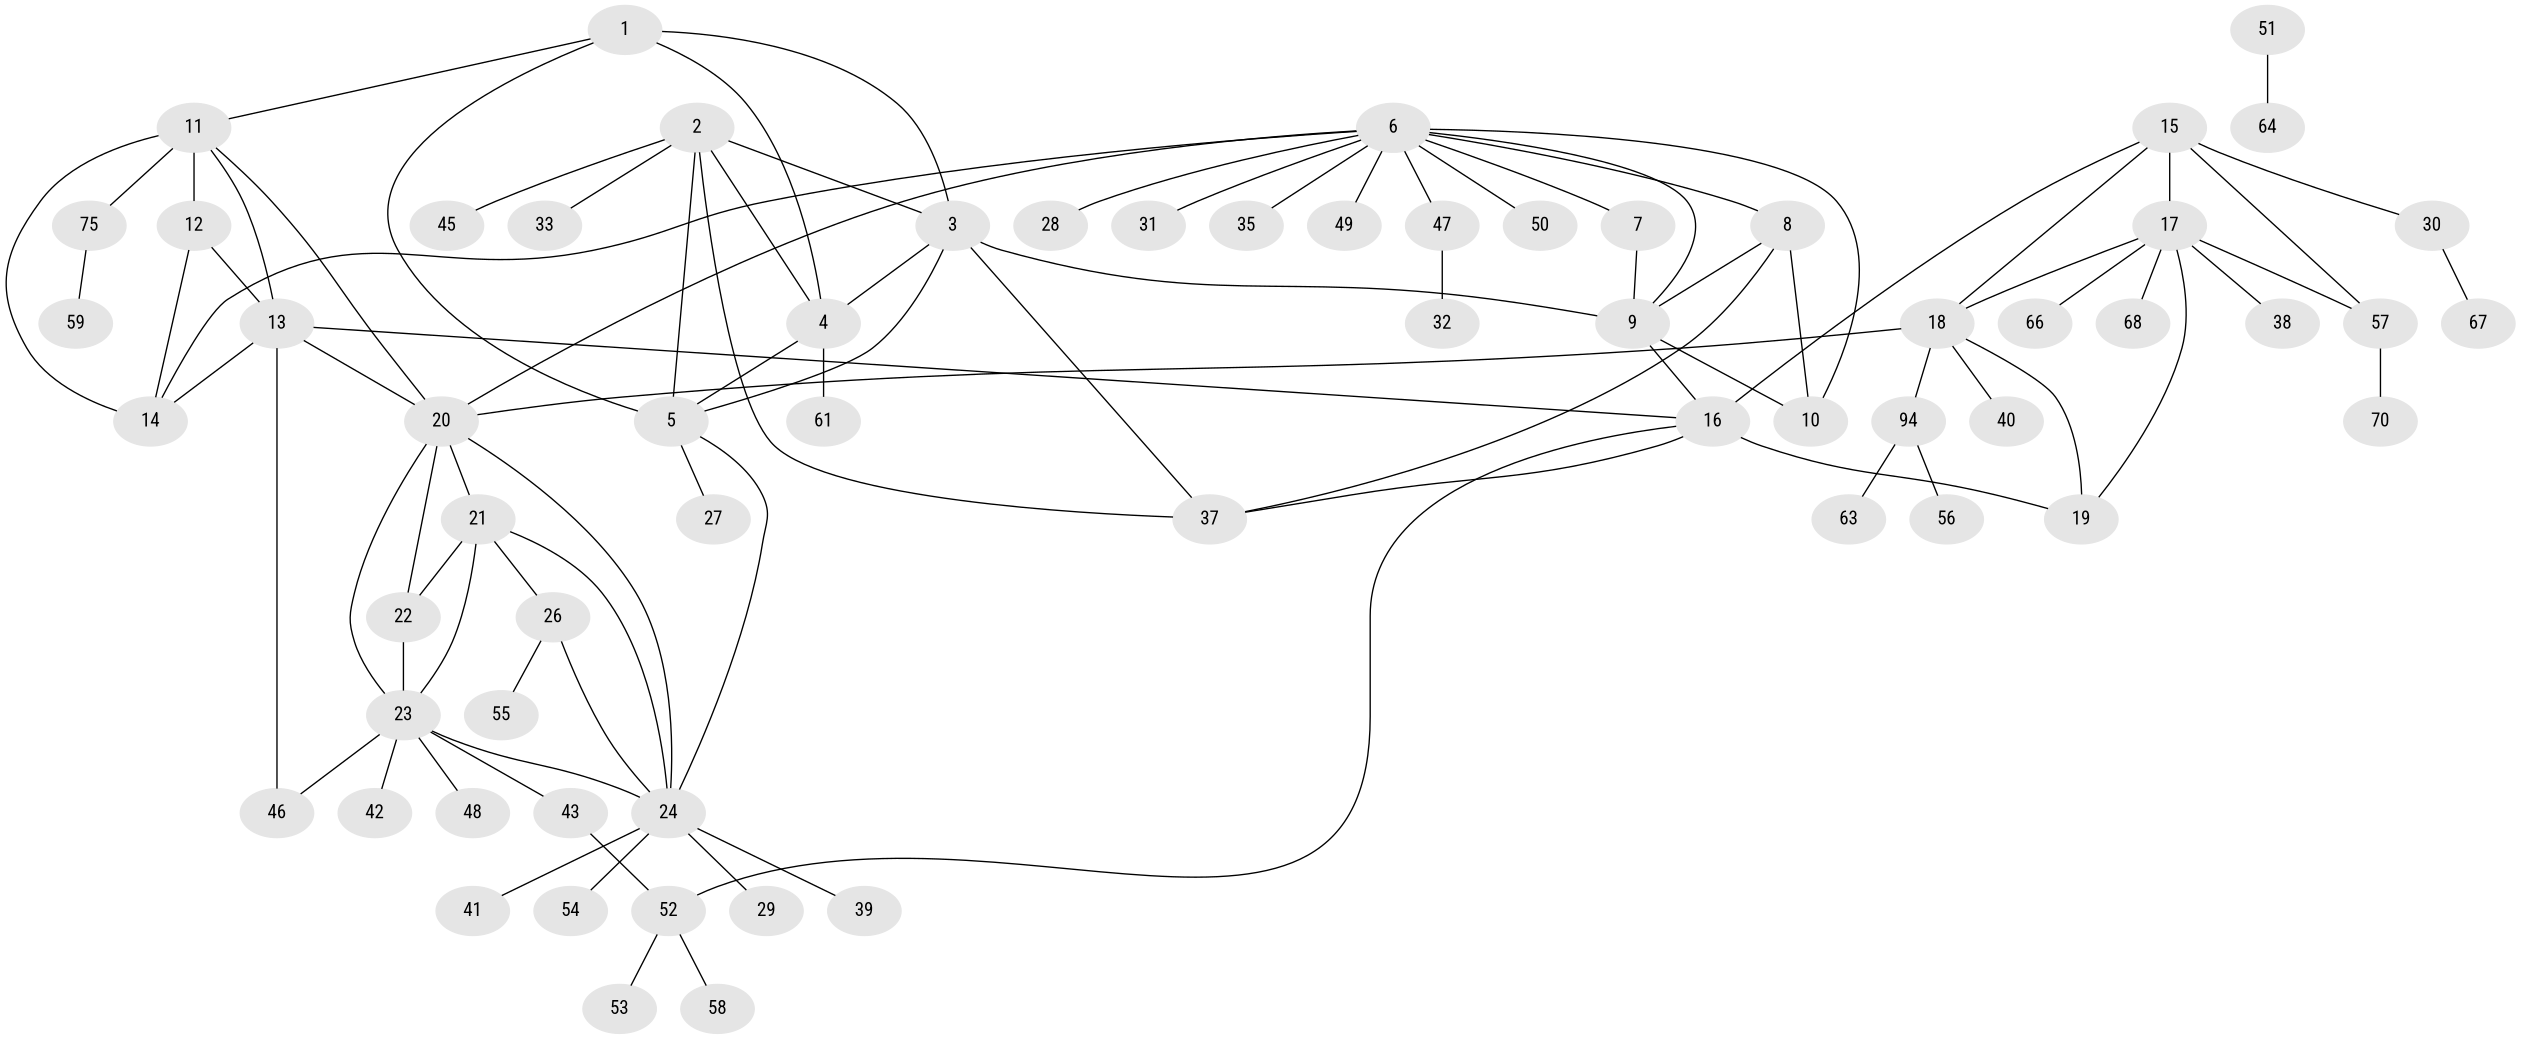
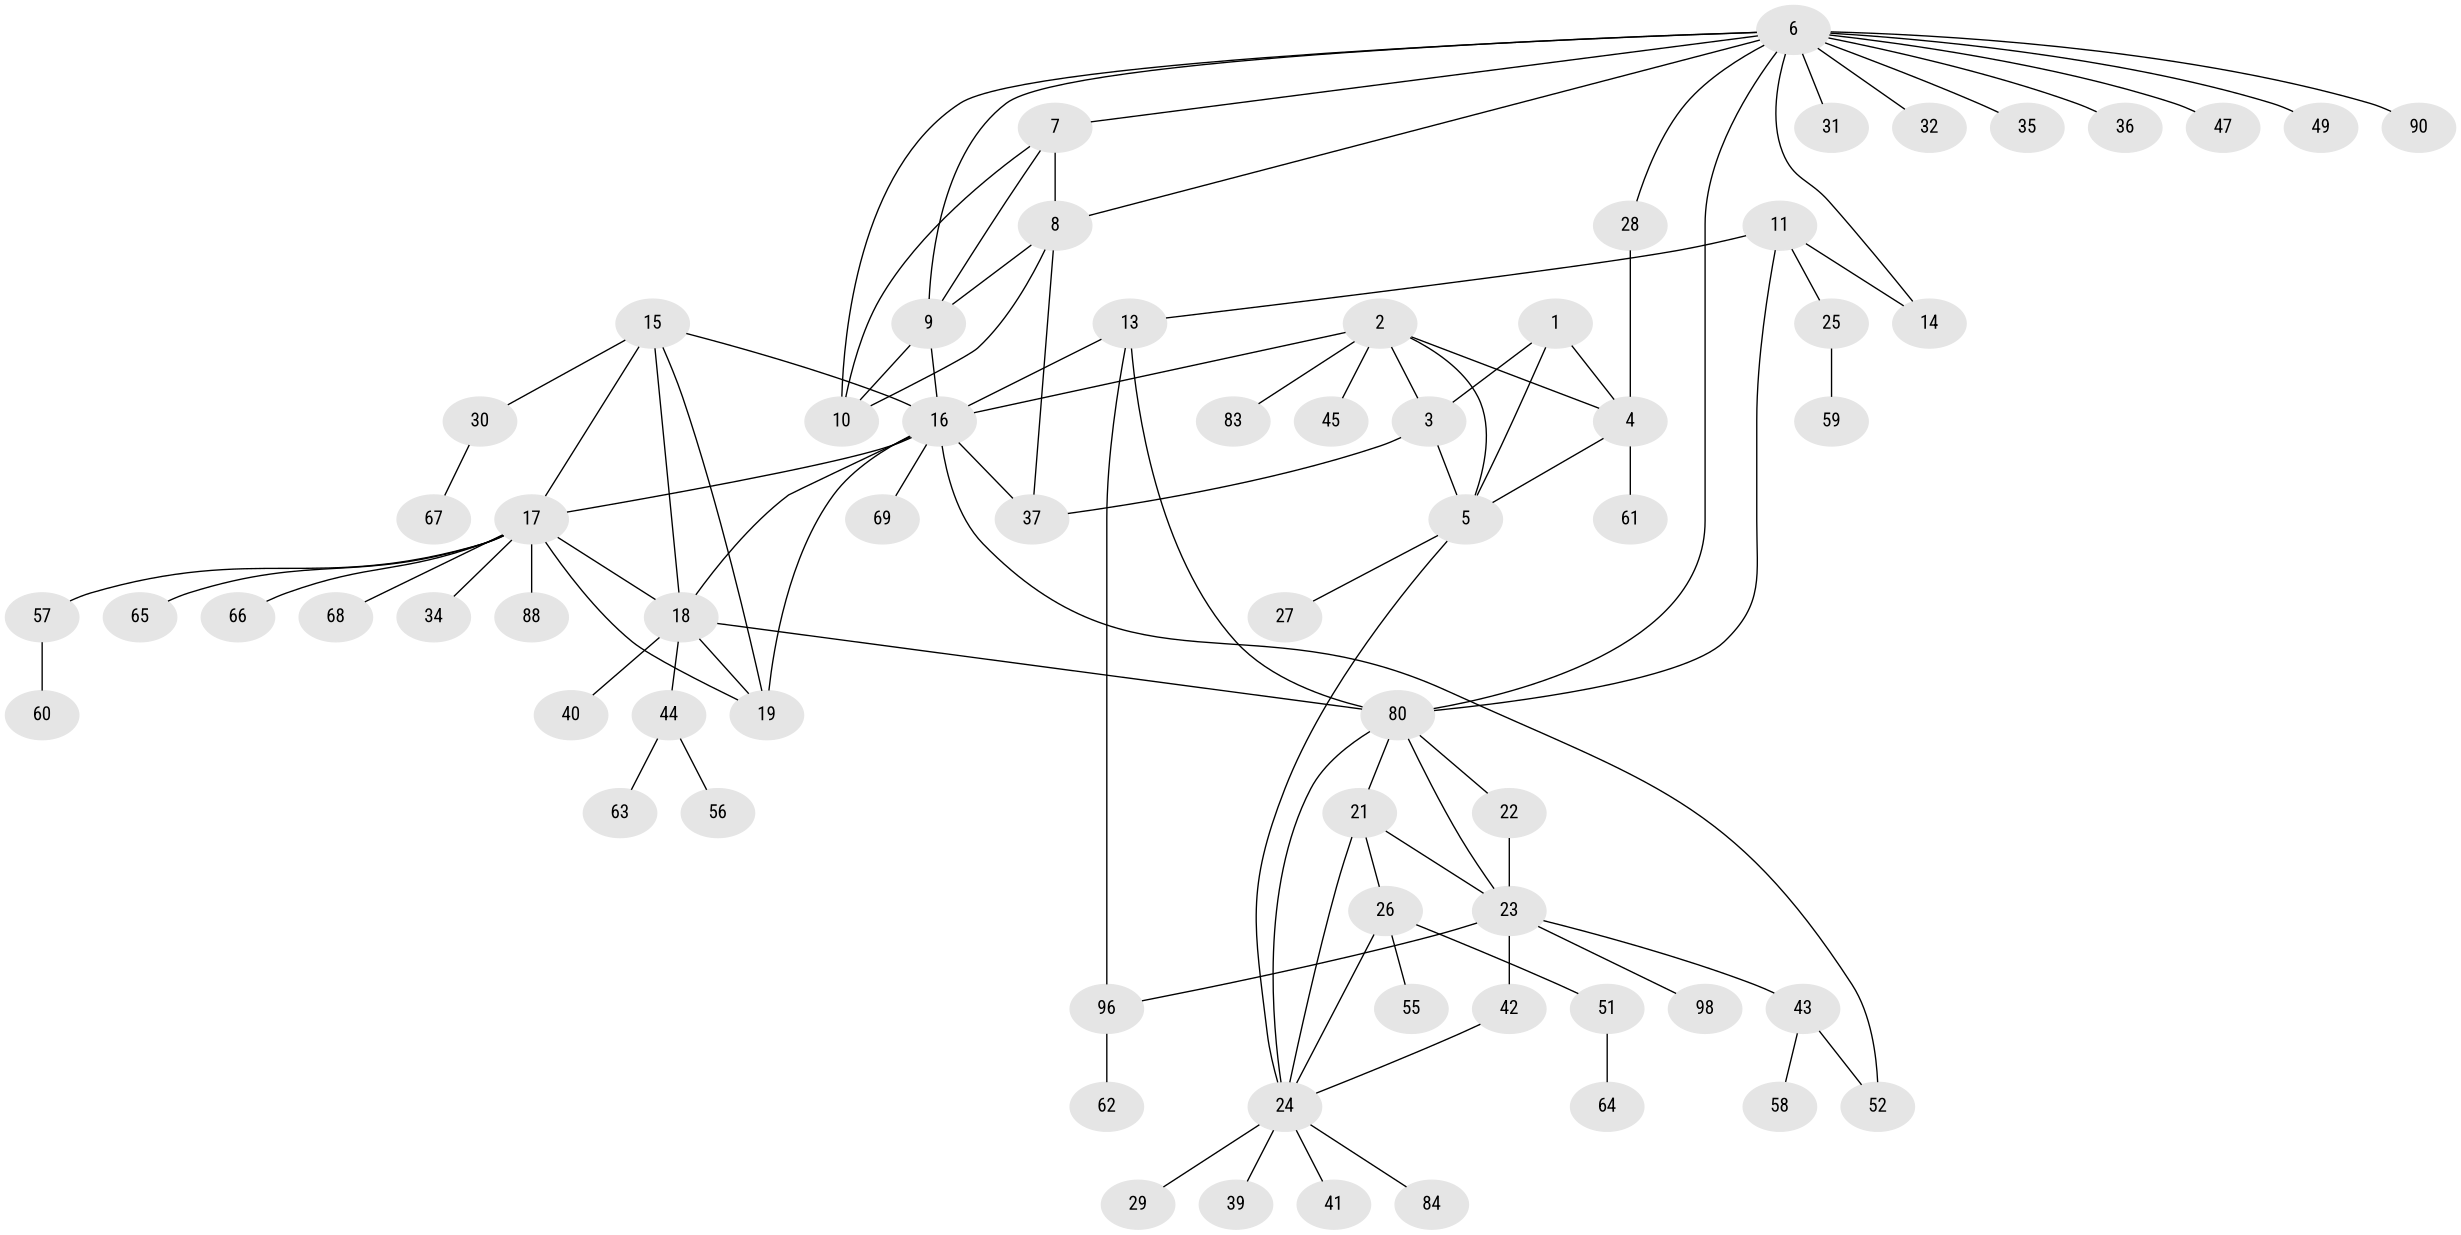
(410, 79) -> none
none -> (2125, 128)
none -> (1055, 177)
(89, 226) -> (1832, 324)
(194, 226) -> none
(545, 226) -> (1233, 422)
(1540, 226) -> (2419, 128)
(2275, 226) -> (719, 517)
none -> (912, 254)
(888, 275) -> (1630, 324)
(1442, 275) -> (1861, 79)
(1287, 286) -> none
(2283, 324) -> (532, 617)
(214, 373) -> none
(442, 422) -> (1398, 715)
(1909, 422) -> (669, 715)
(2380, 422) -> (42, 715)
(820, 470) -> (1160, 373)
none -> (741, 480)
none -> (788, 495)
none -> (882, 519)
(441, 568) -> none
none -> (140, 617)
none -> (434, 617)
(536, 764) -> (1399, 1060)
(277, 813) -> (1107, 1009)
(473, 813) -> (1705, 1009)
(571, 911) -> (1432, 1205)
none -> (1498, 958)
(693, 960) -> (1791, 1058)
(620, 1009) -> none
none -> (1107, 1107)
